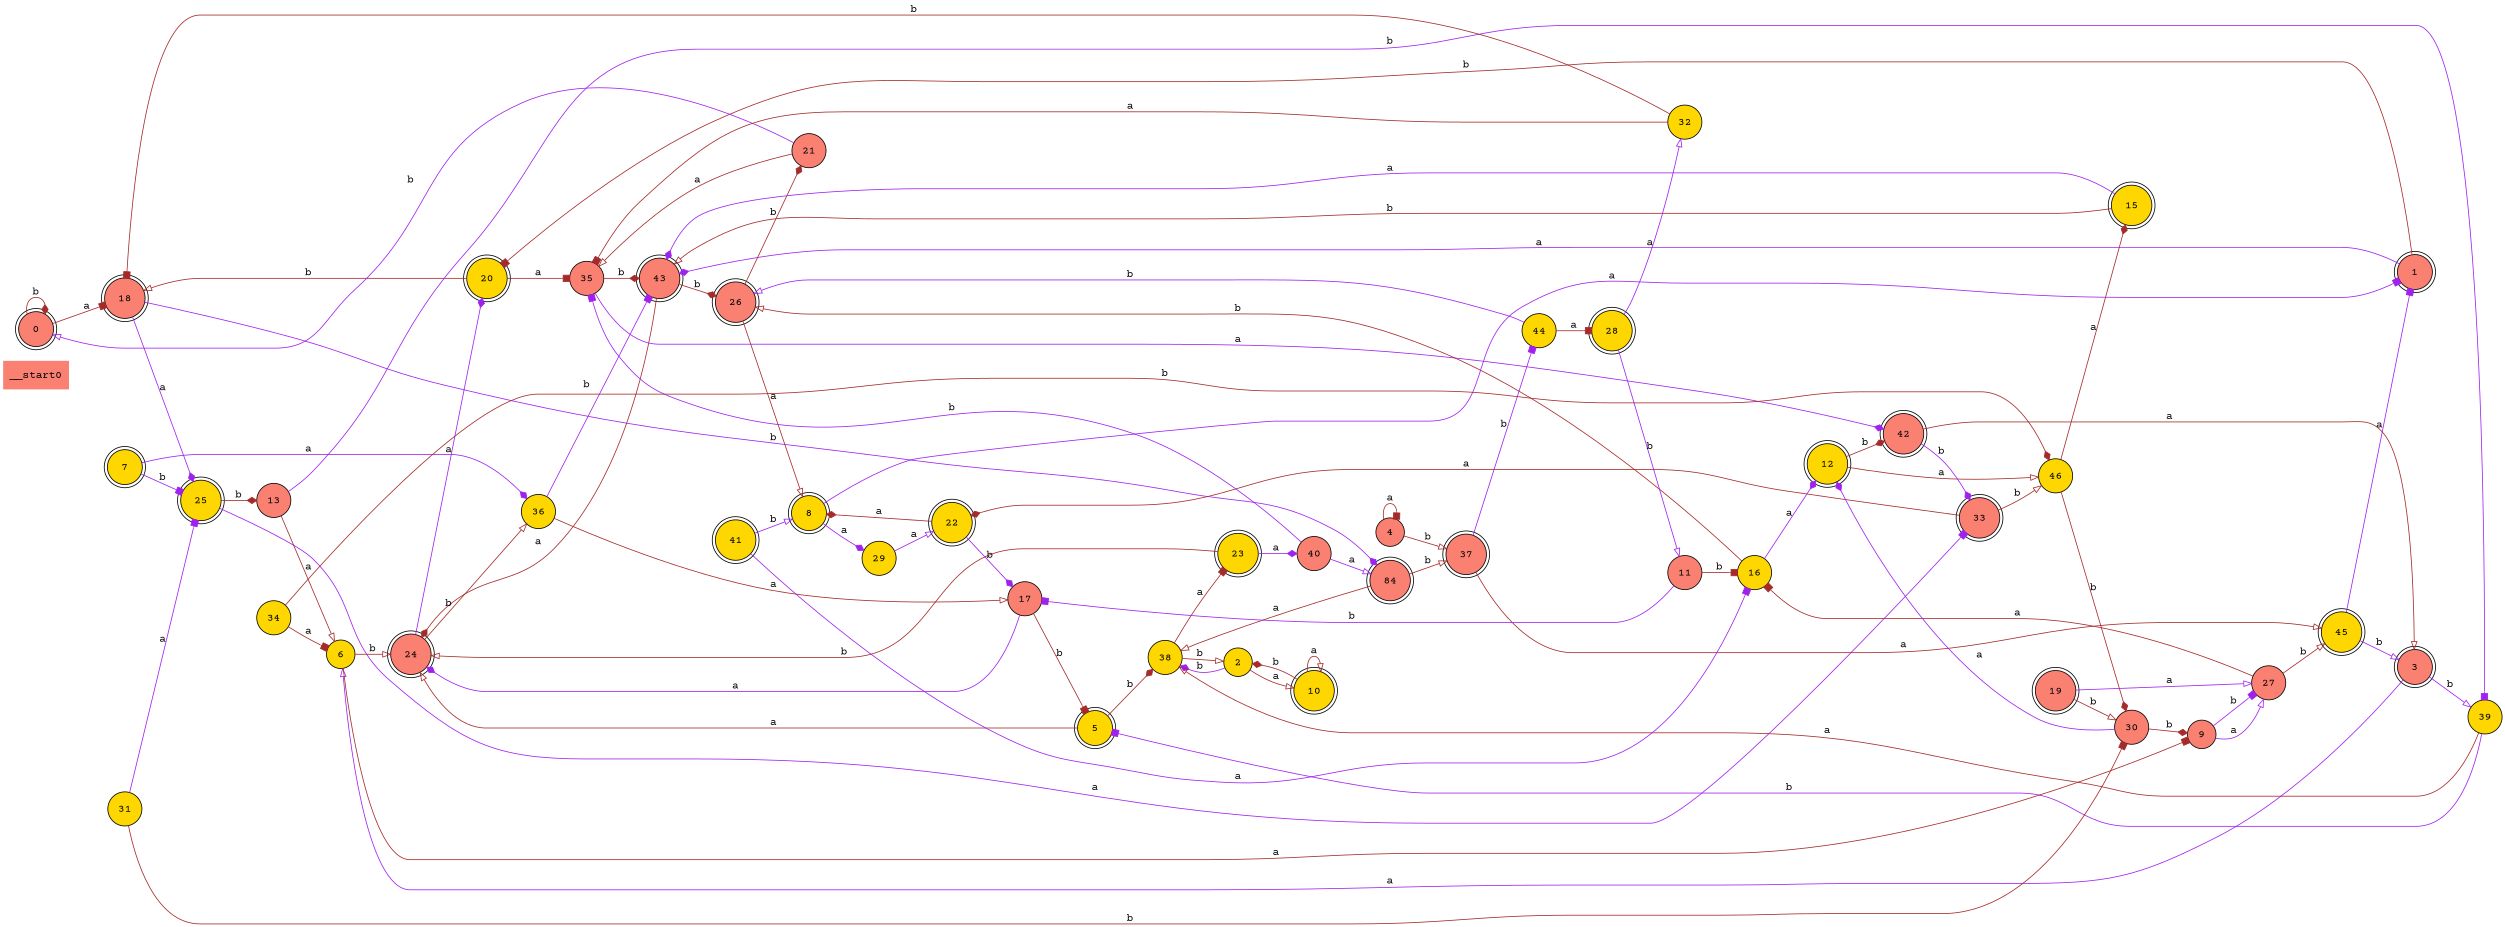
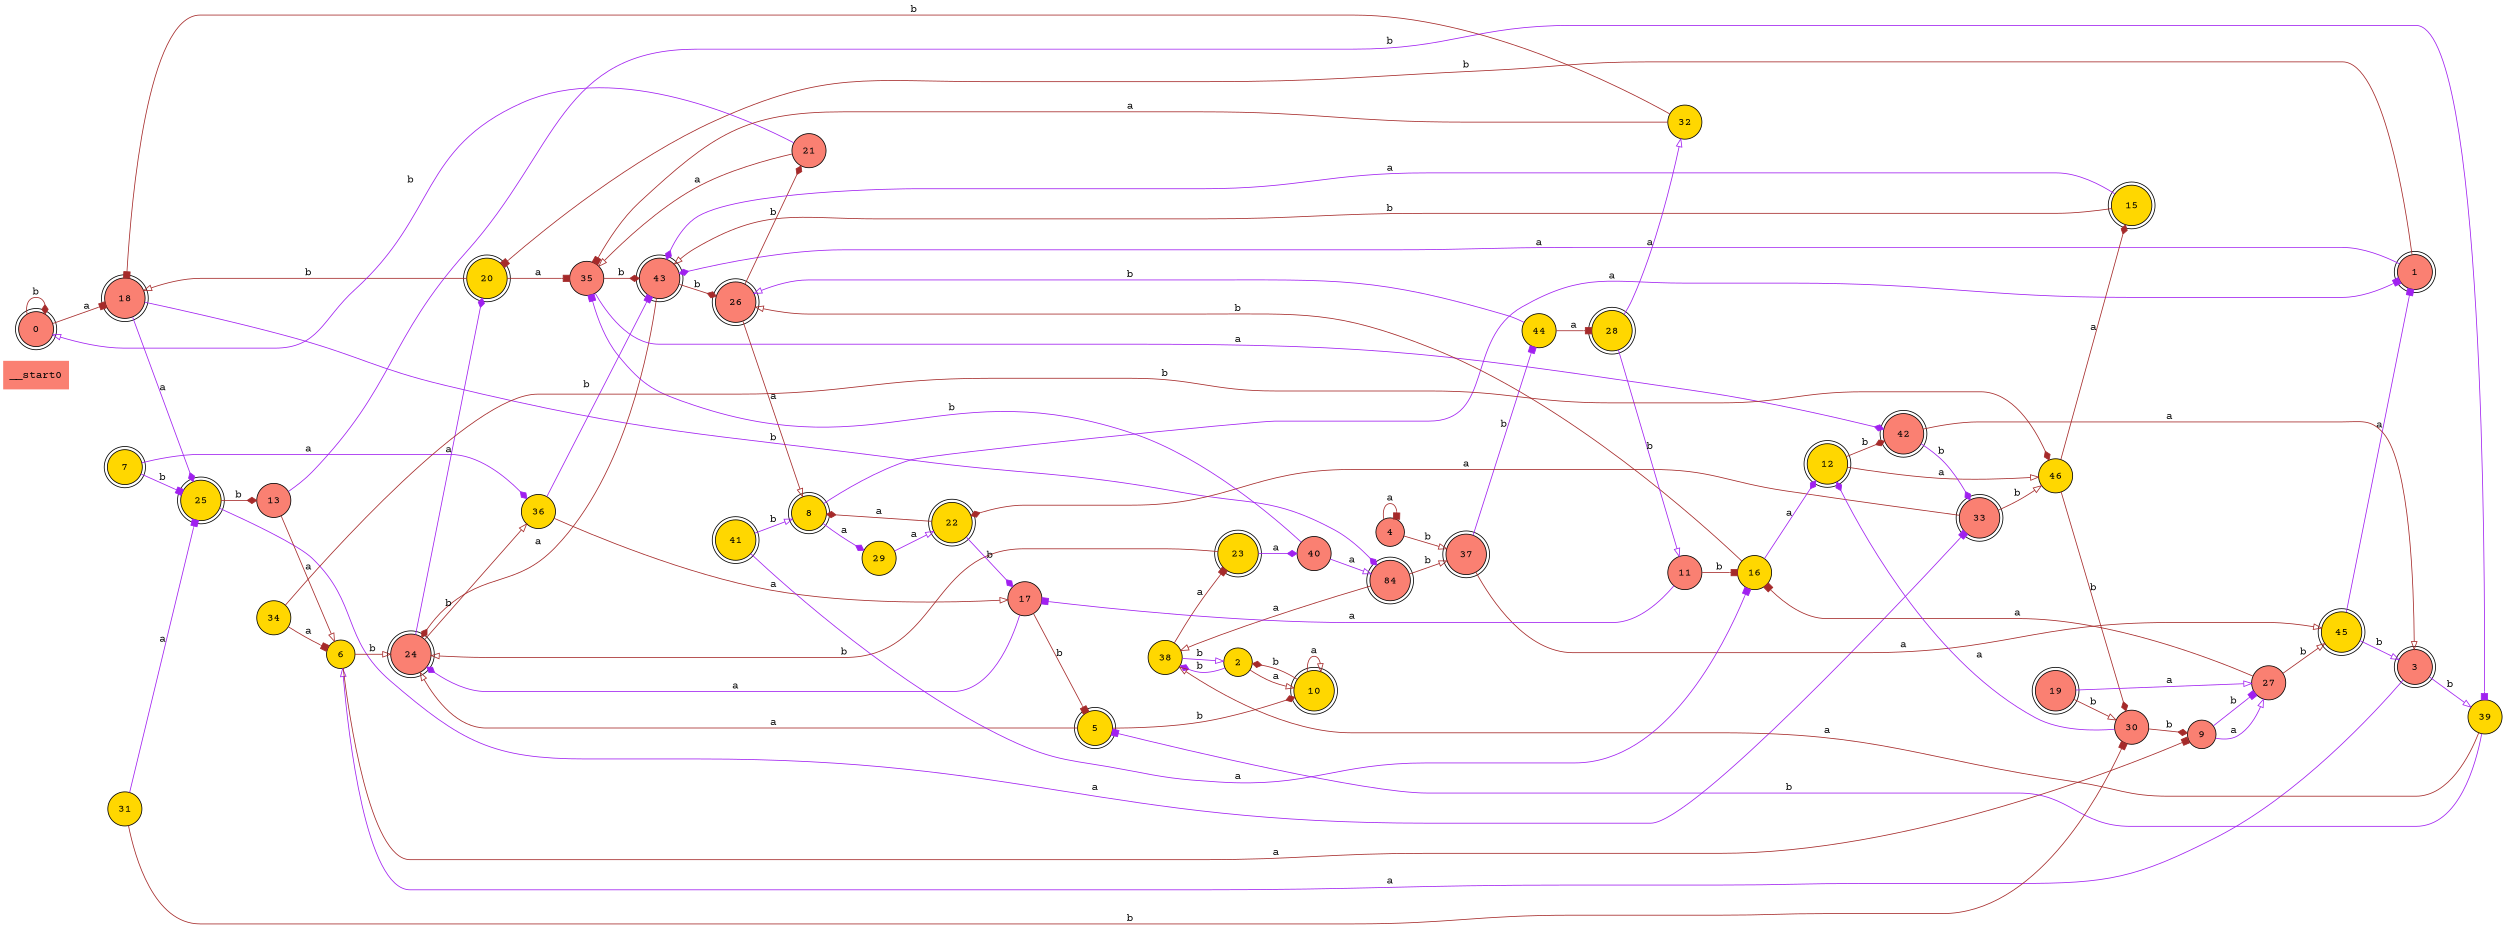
(1352, 616) -> (1352, 616)
(1199, 660) -> (1199, 660)
(1127, 696) -> (1201, 722)
